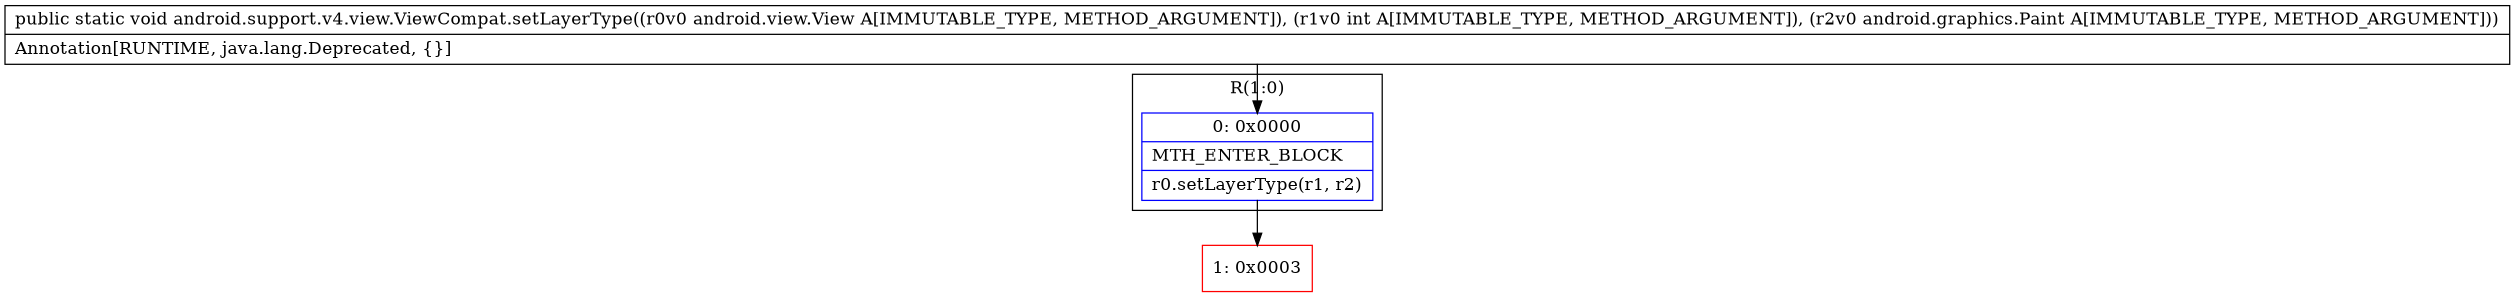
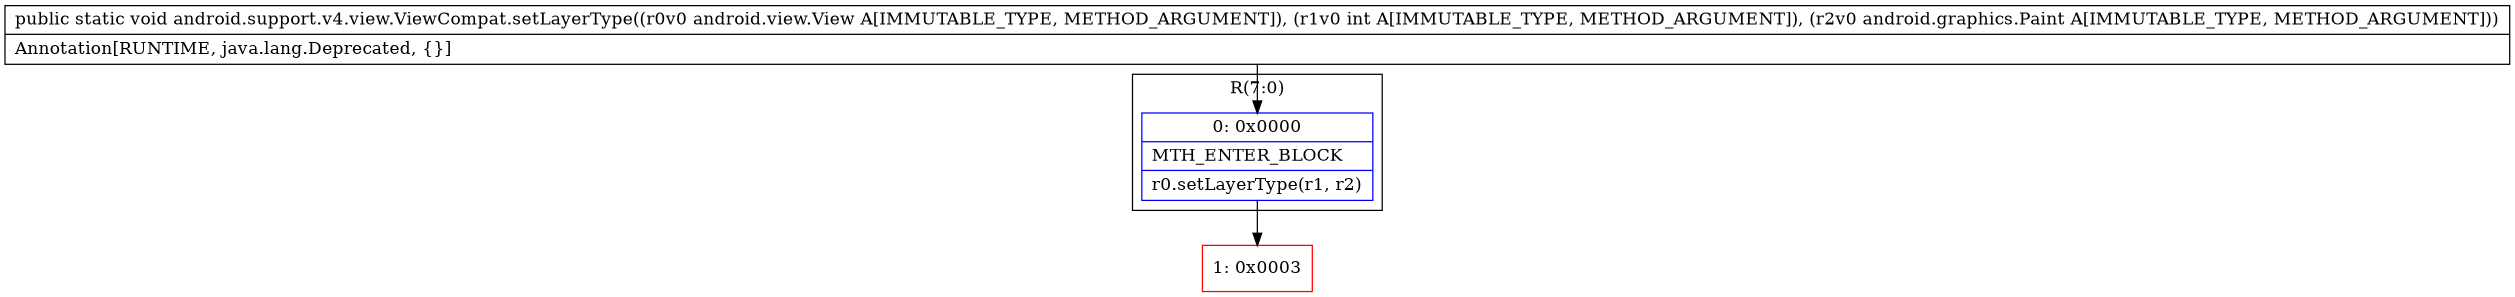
(1257, 89) -> (1257, 89)
